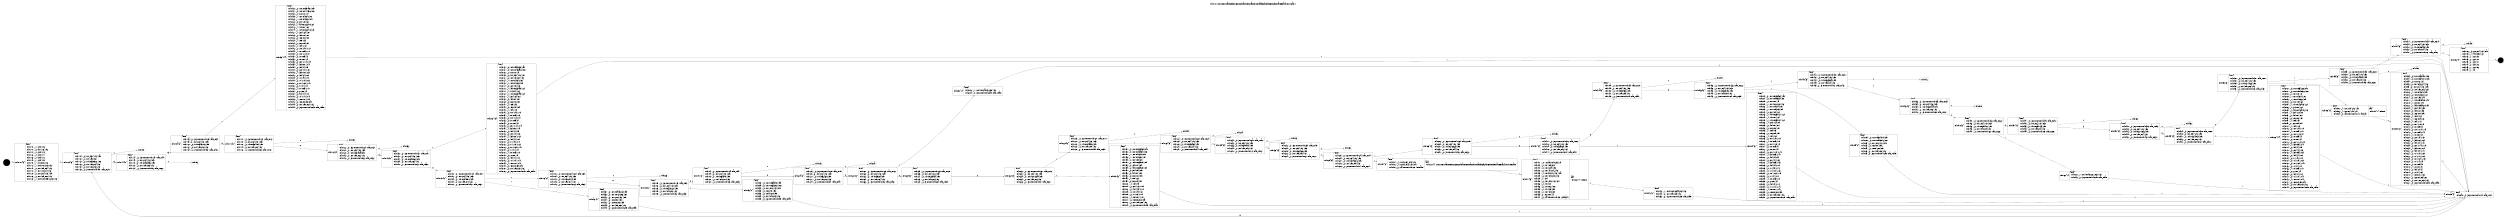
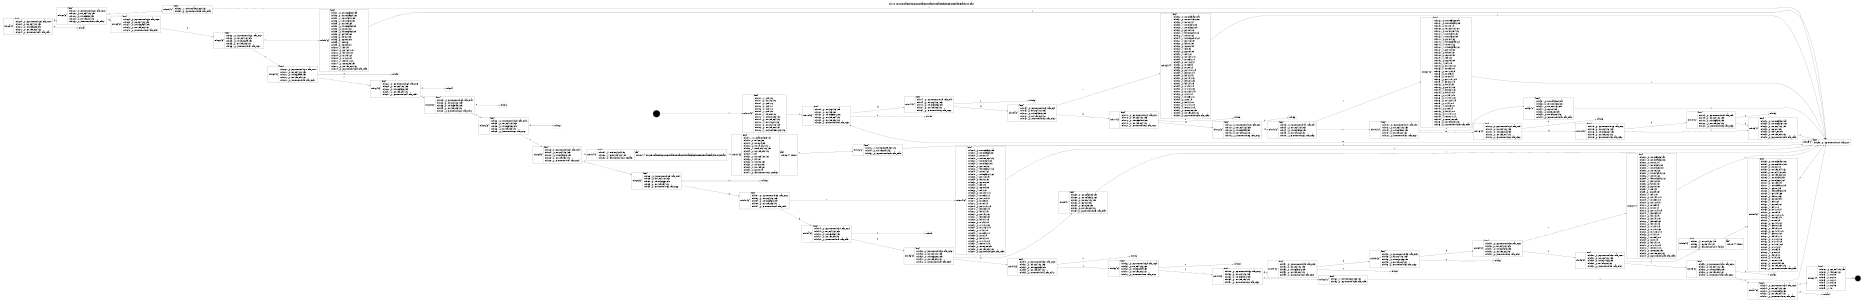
(767, 176) -> (1741, 124)
